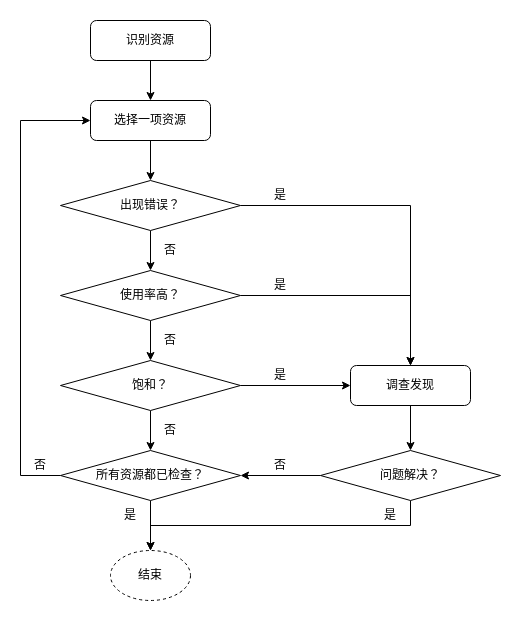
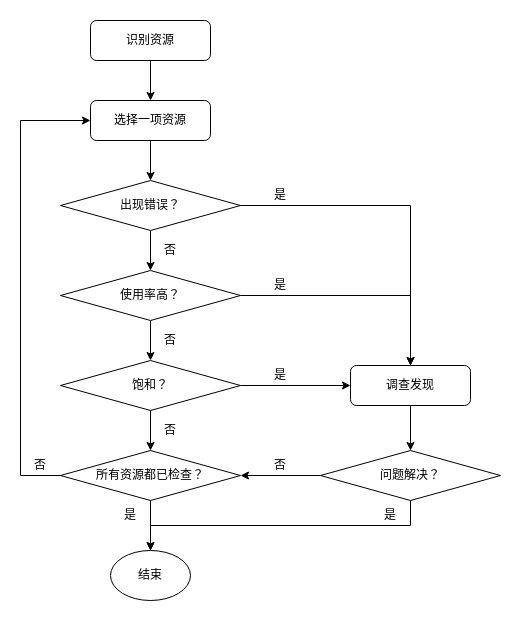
(151, 576) -> (151, 576)
